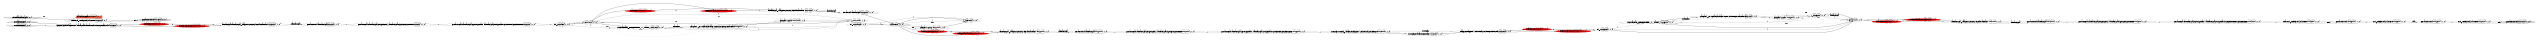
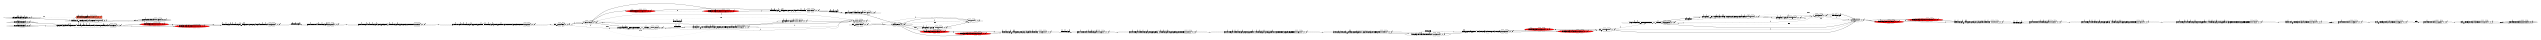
(676, 21) -> (677, 21)
